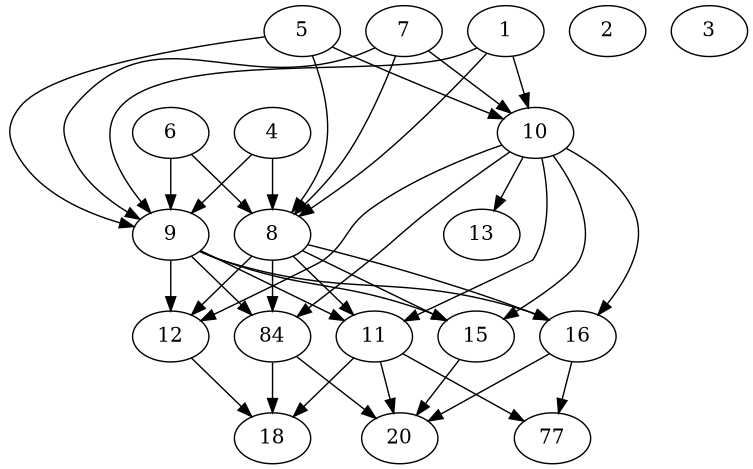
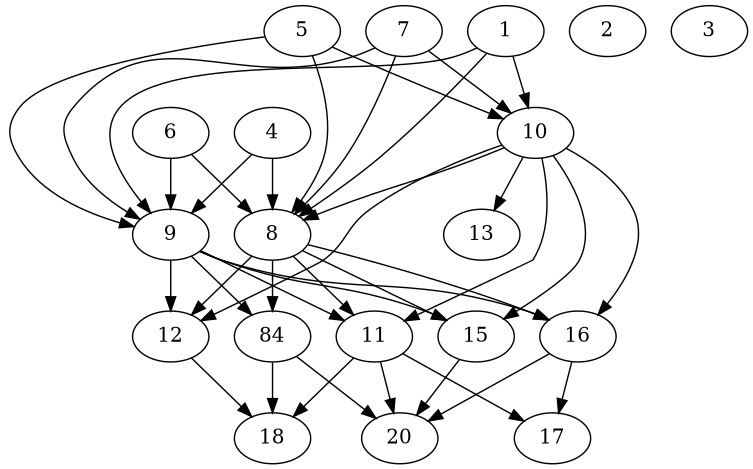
(408, 228) -> (378, 192)
(552, 438) -> (552, 438)
